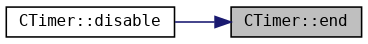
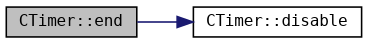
(195, 22) -> (157, 22)
